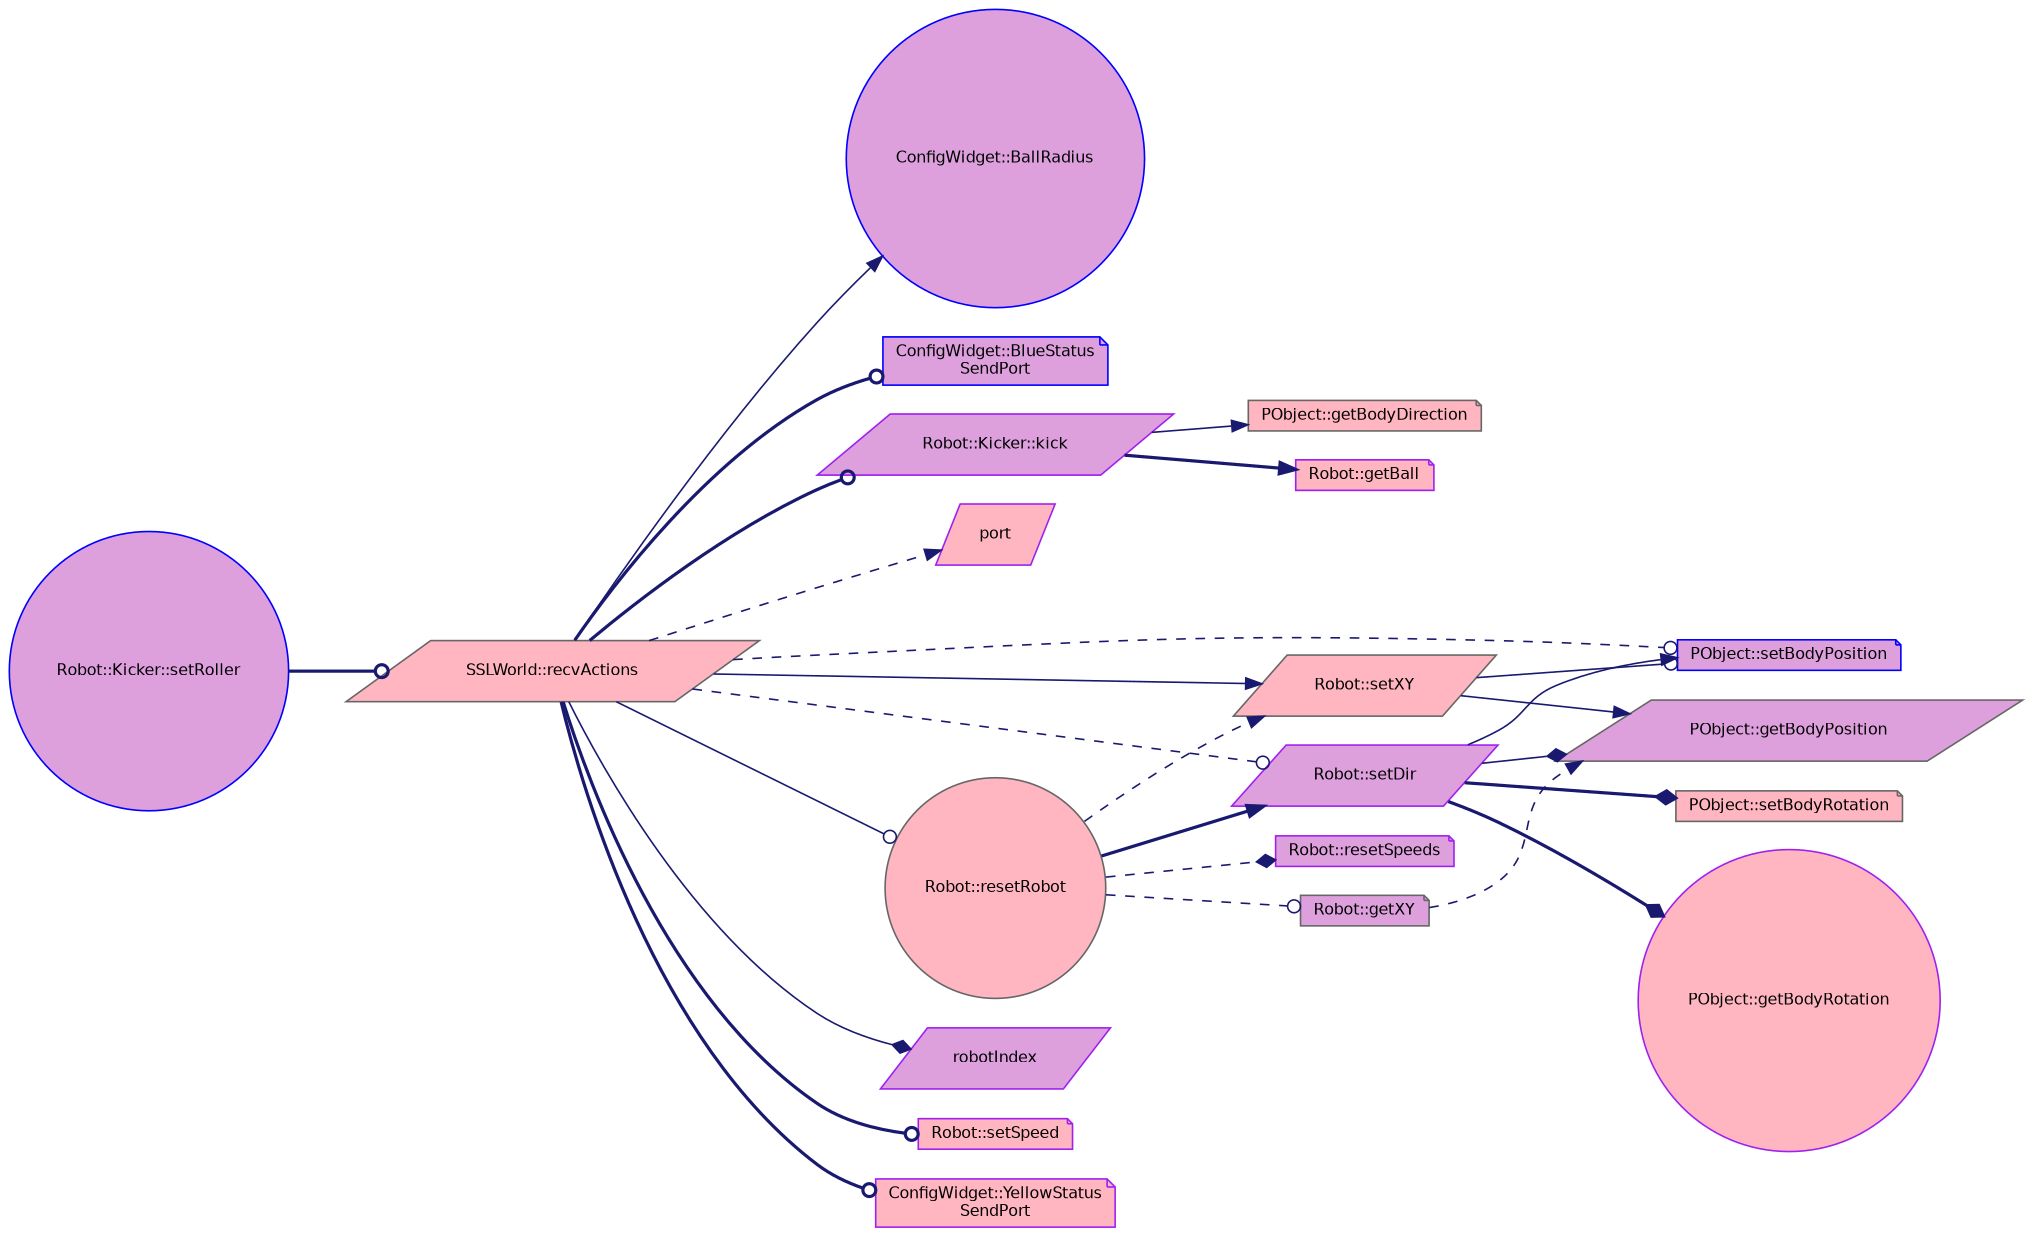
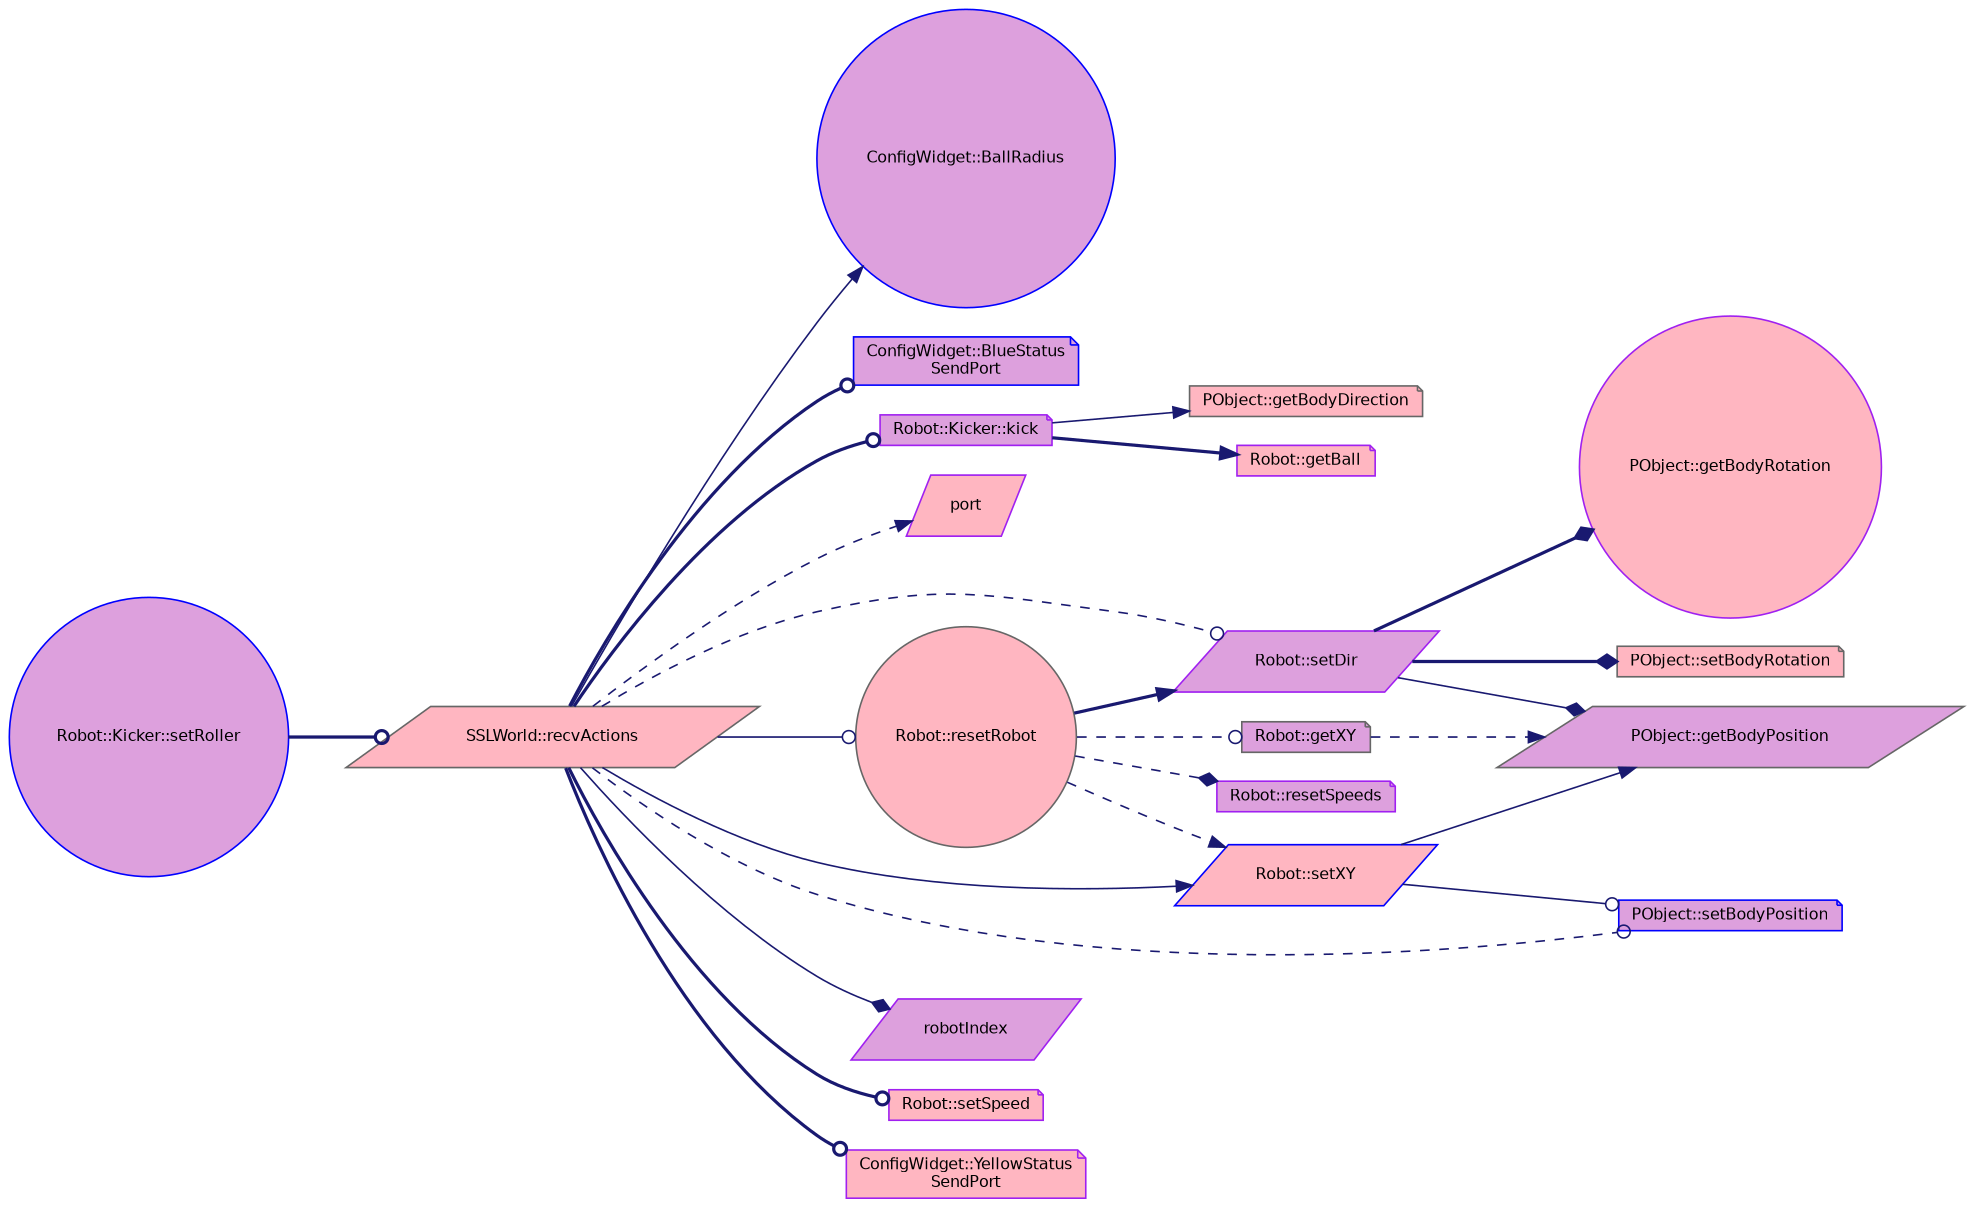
(995, 445) -> (966, 430)
(1556, 685) -> none
(1365, 686) -> (1306, 875)
